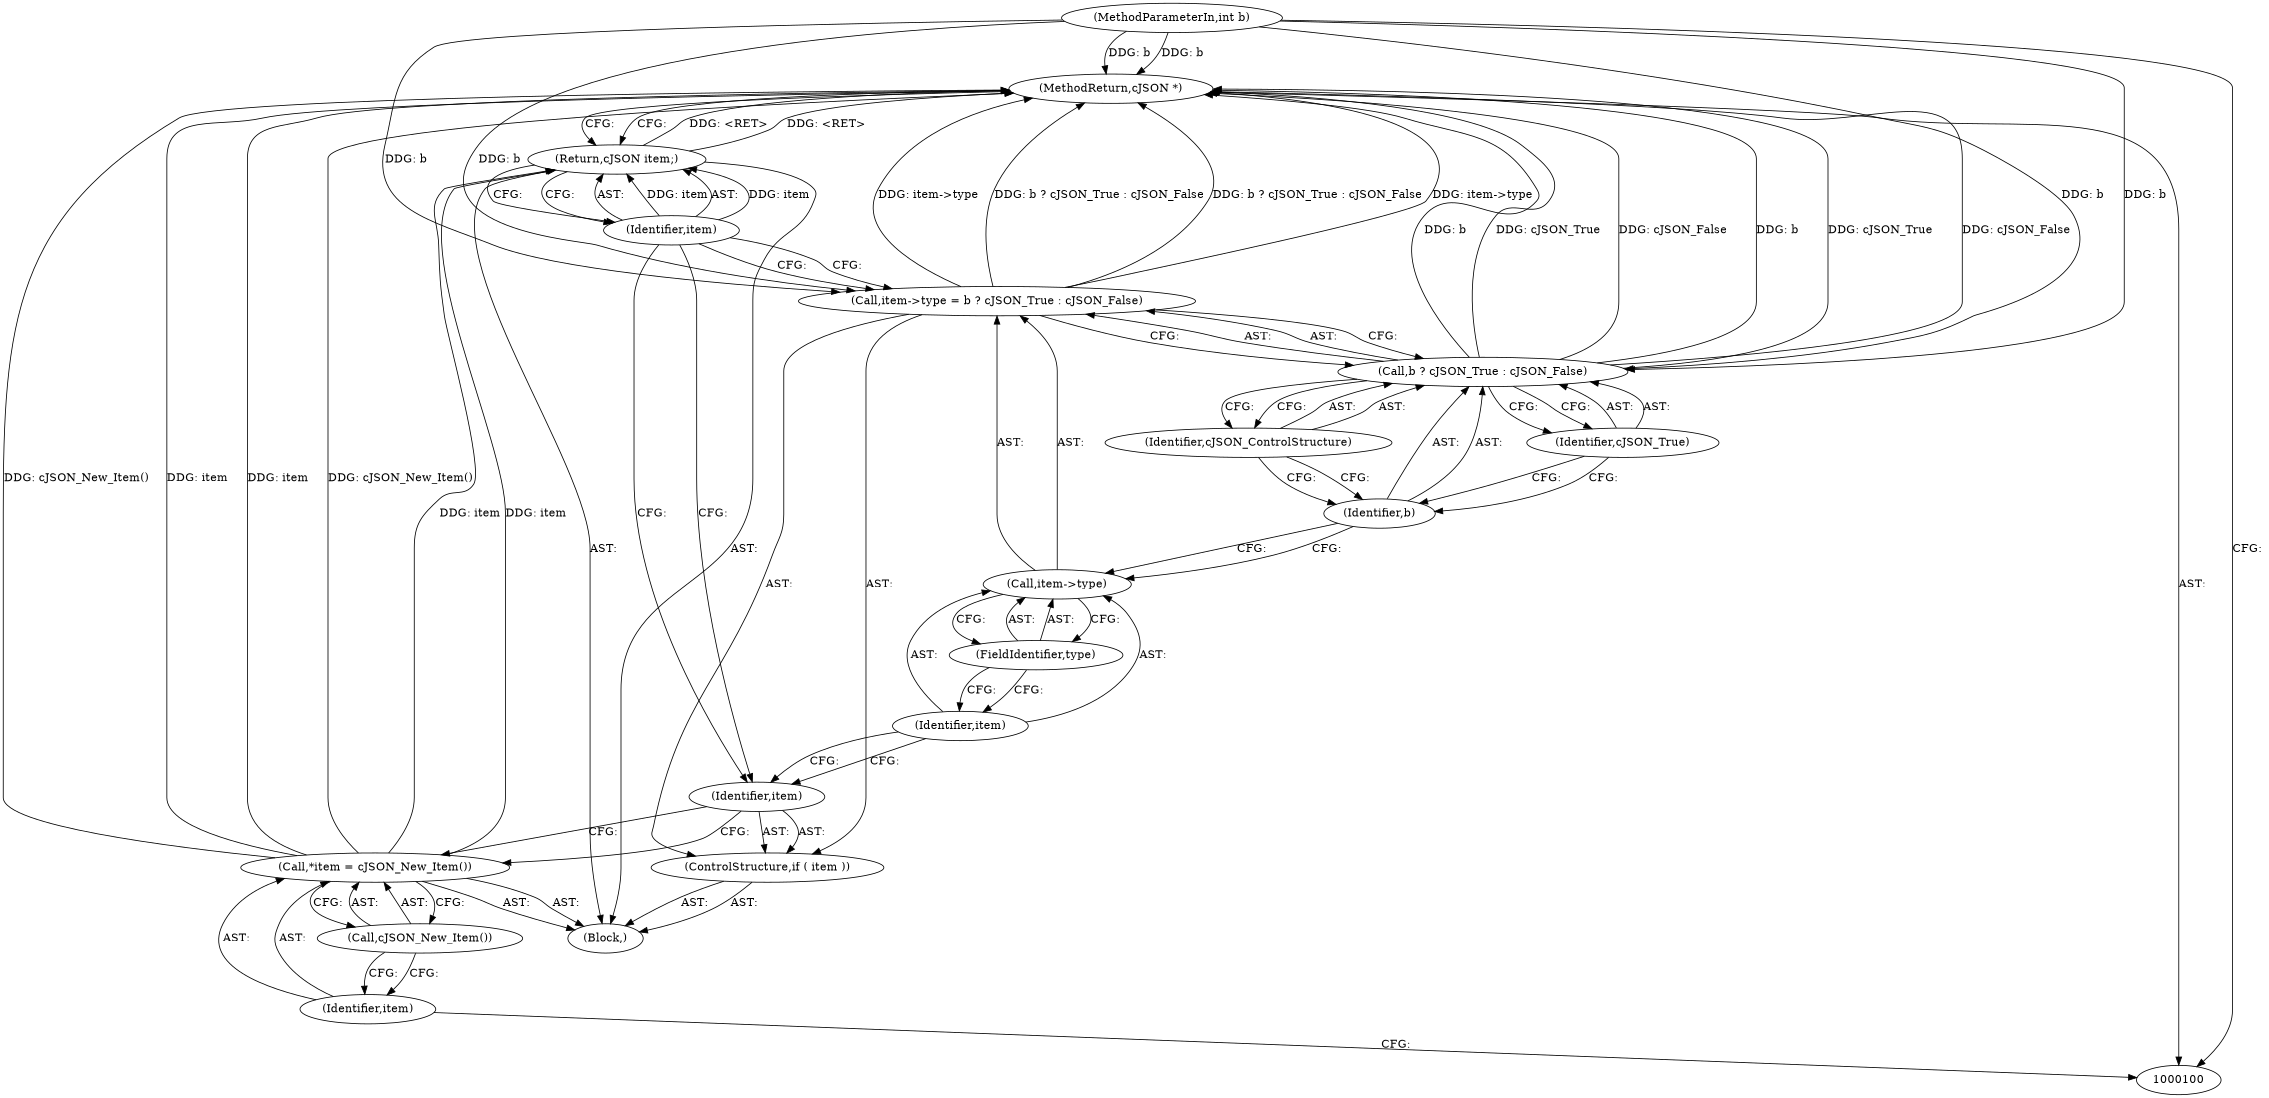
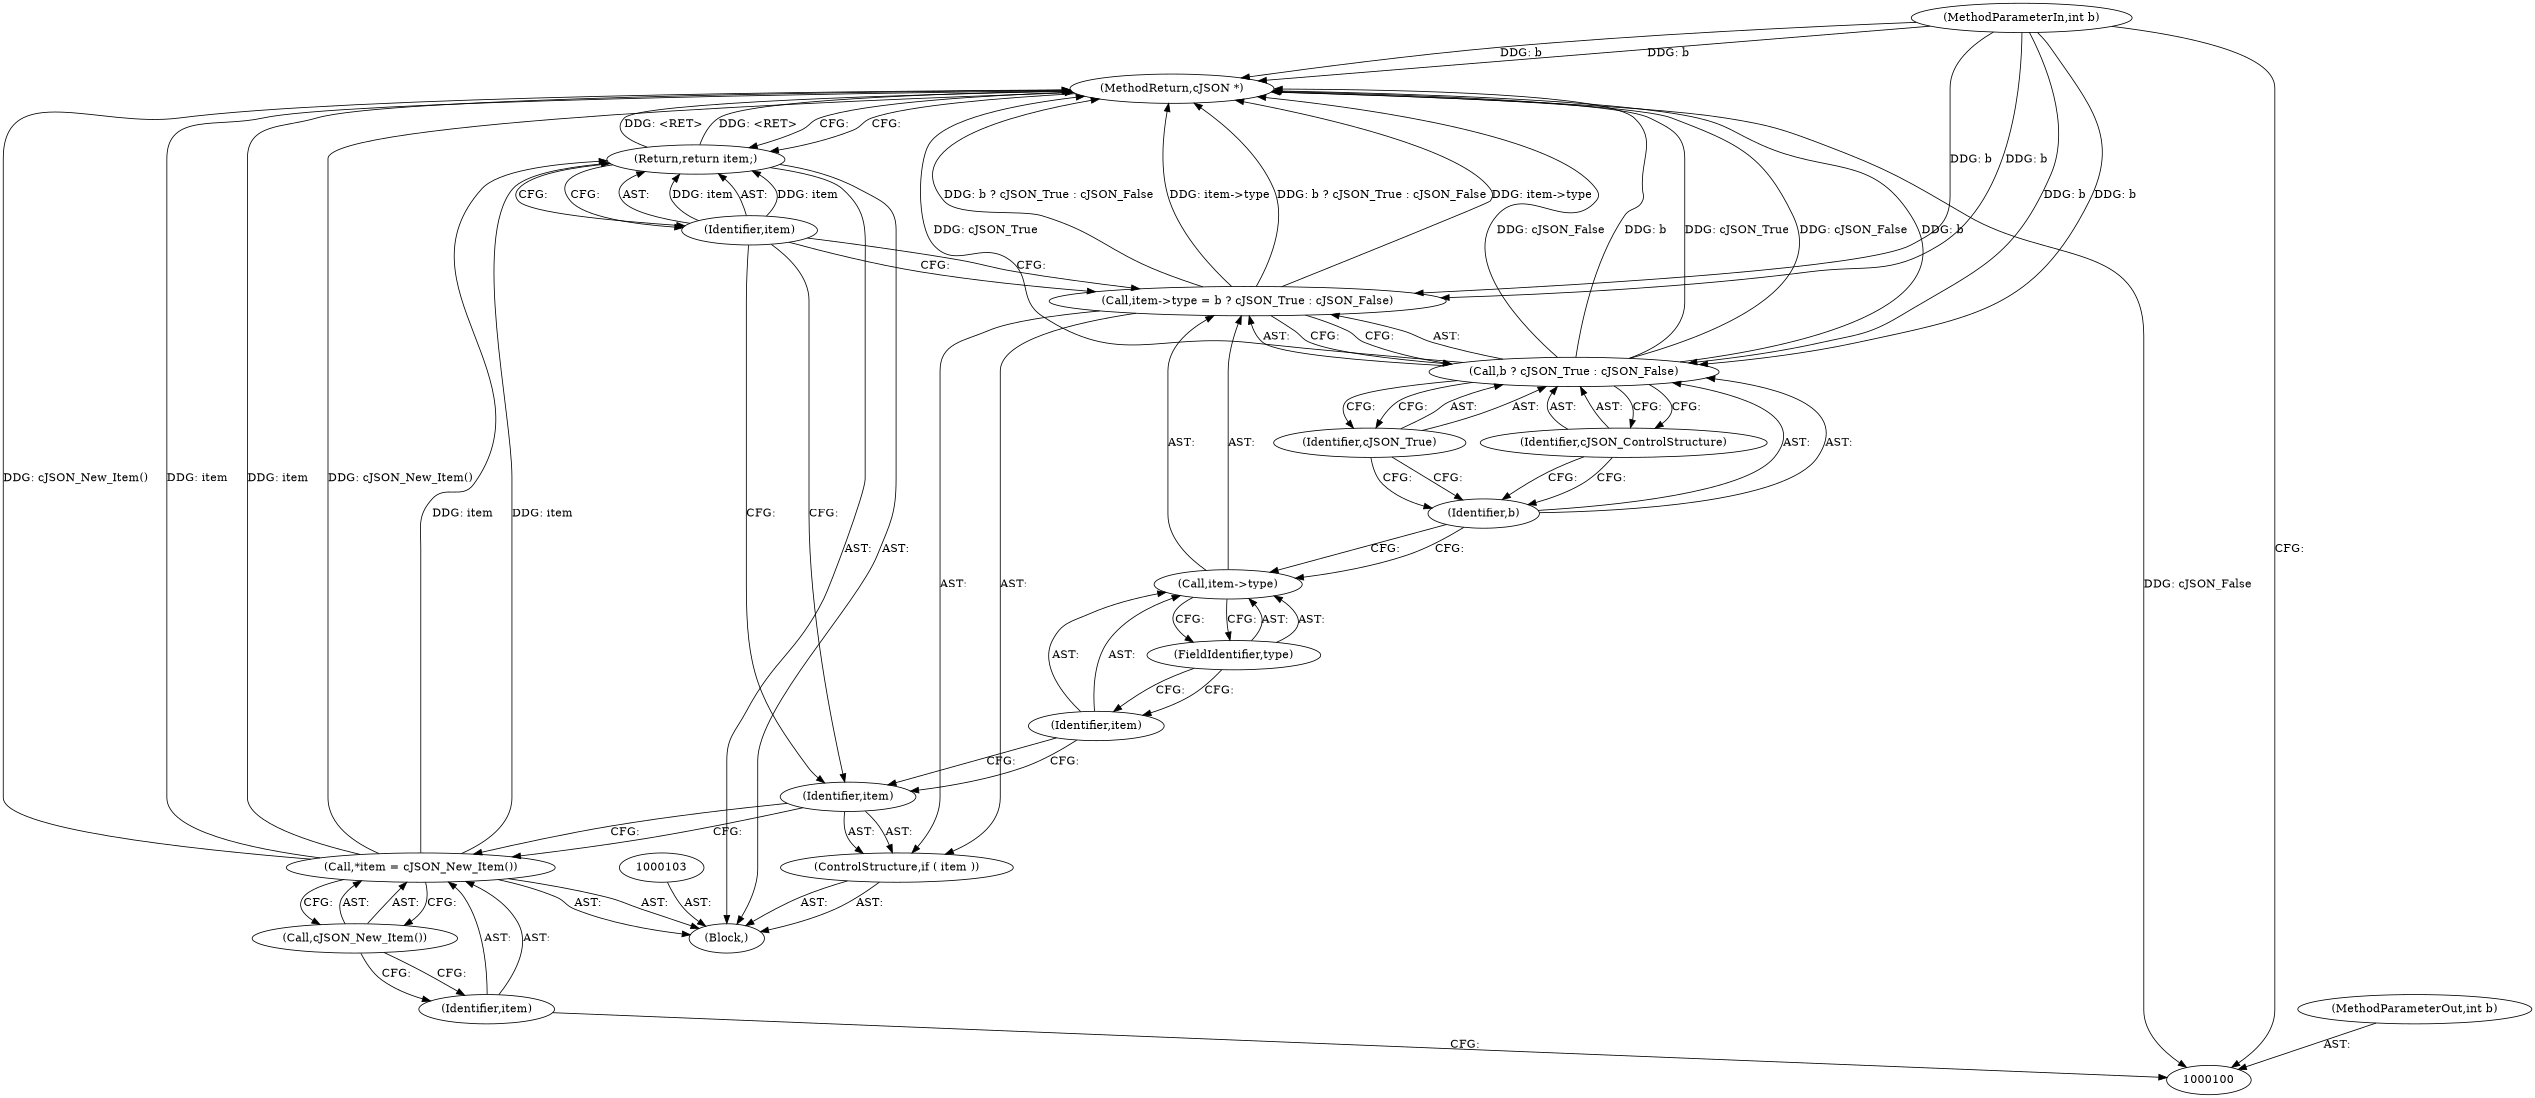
(617, 160) -> (696, 160)
(2194, 584) -> (2198, 584)
none -> (662, 868)
none -> (2415, 1009)
